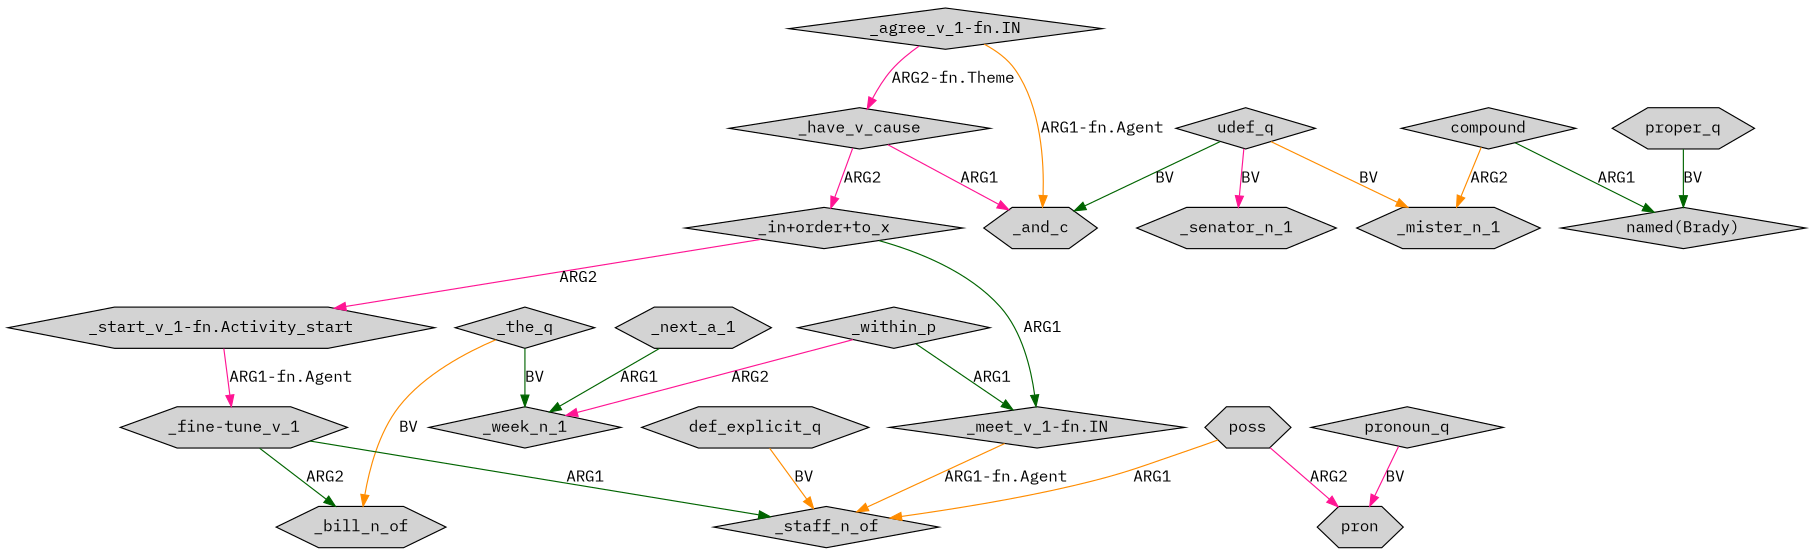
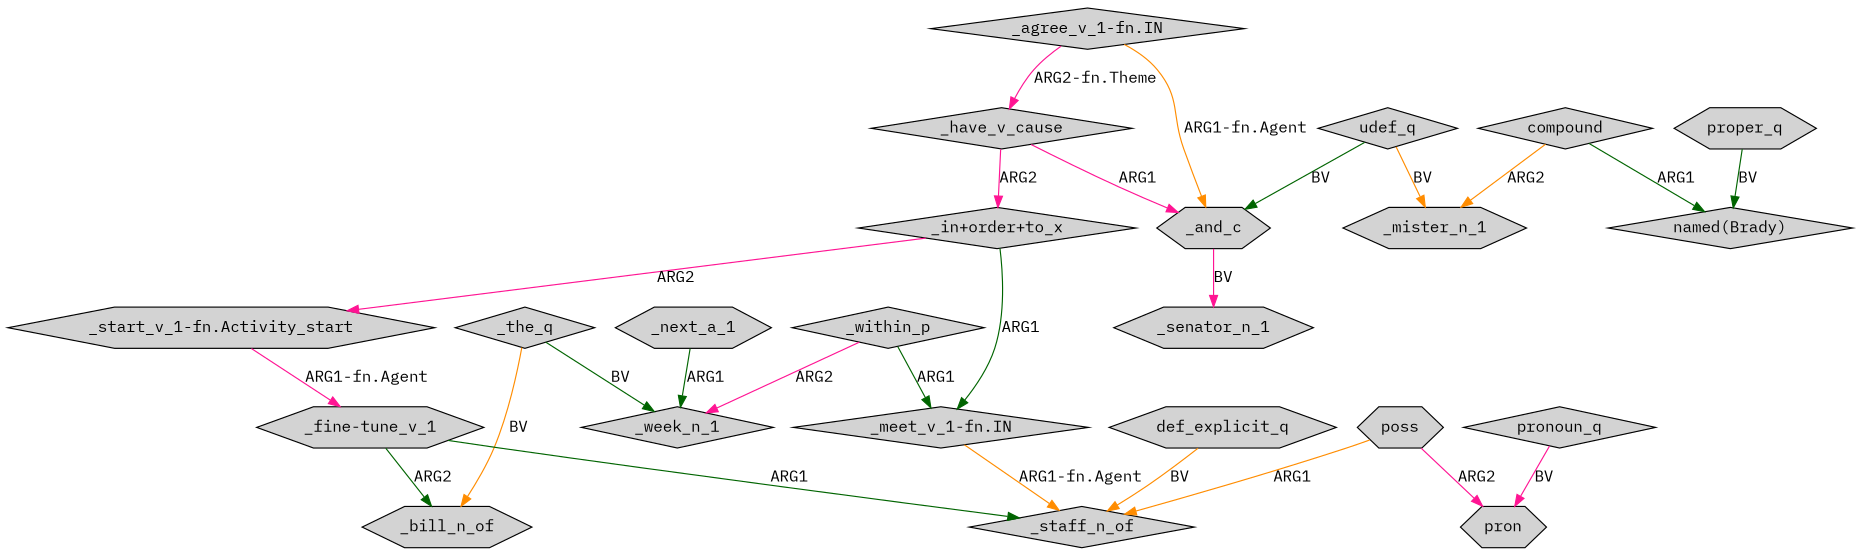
(1242, 172) -> (1214, 272)
